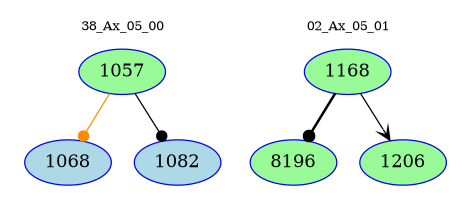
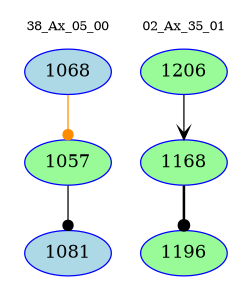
(348, 27) -> (184, 27)
(372, 111) -> (184, 111)
(98, 113) -> (68, 112)
(178, 163) -> (68, 253)
(294, 163) -> (184, 253)
